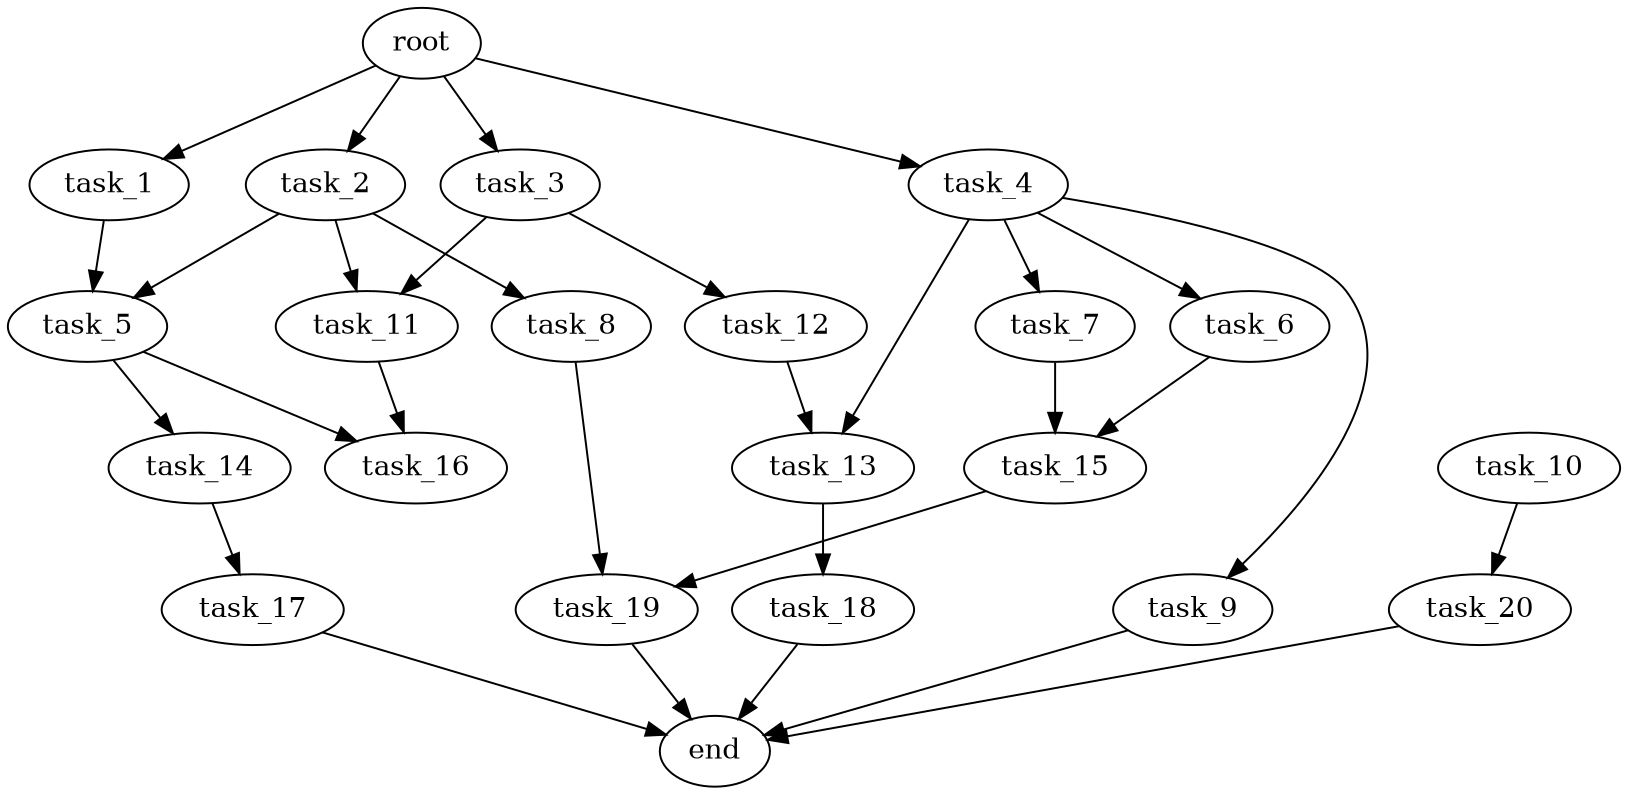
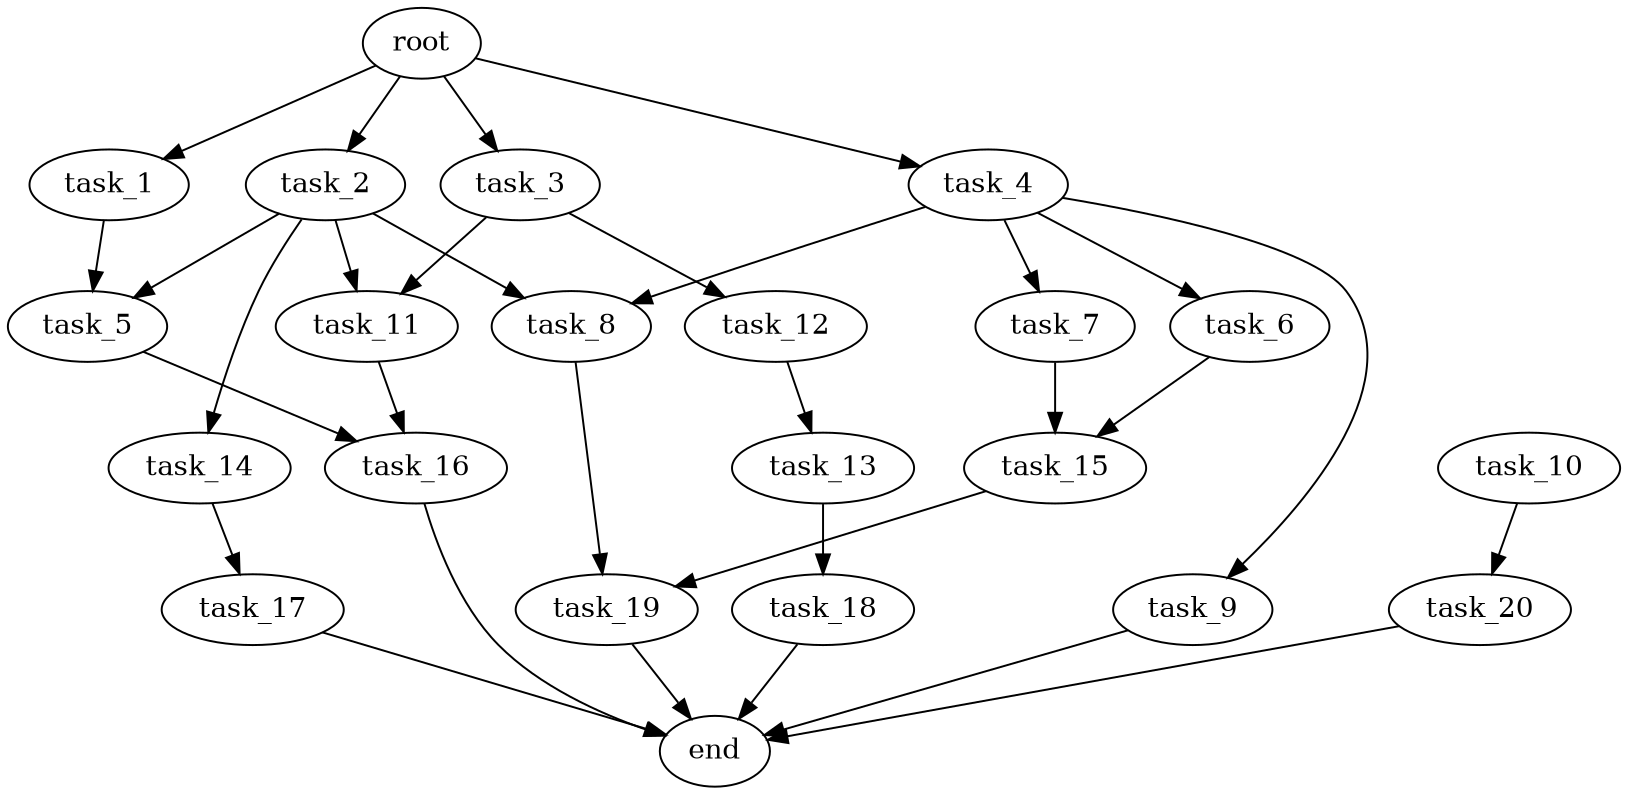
(911, 318) -> (788, 251)
(137, 389) -> (249, 312)
none -> (502, 648)
